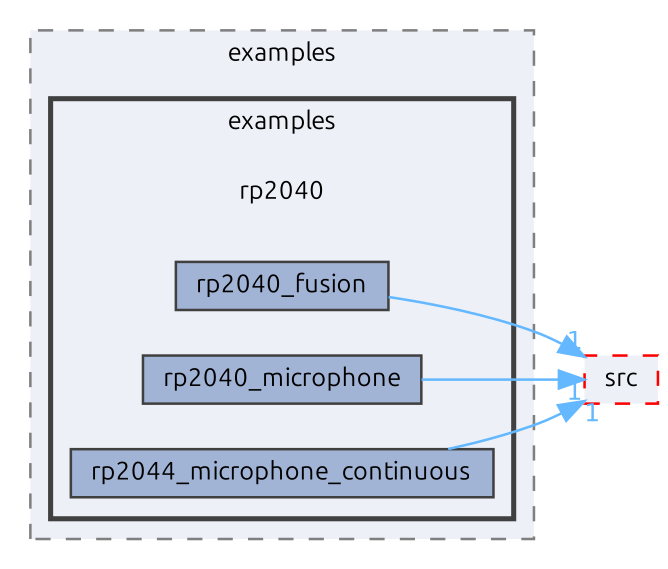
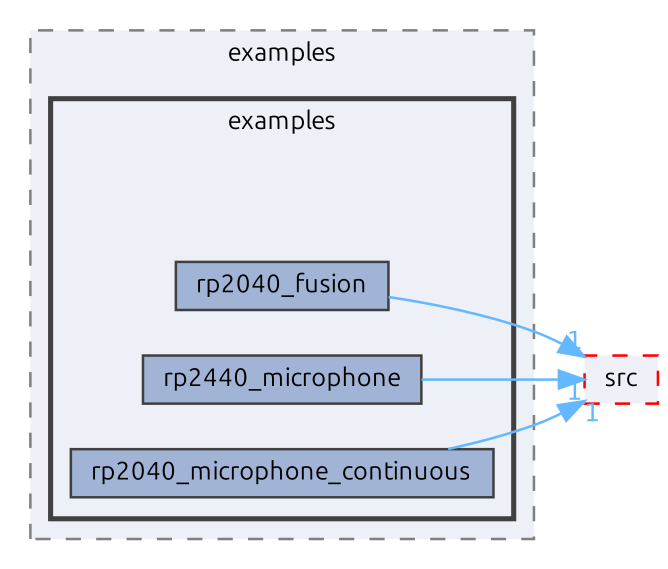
(282, 192) -> none
(282, 380) -> (282, 380)
(282, 473) -> (282, 473)
